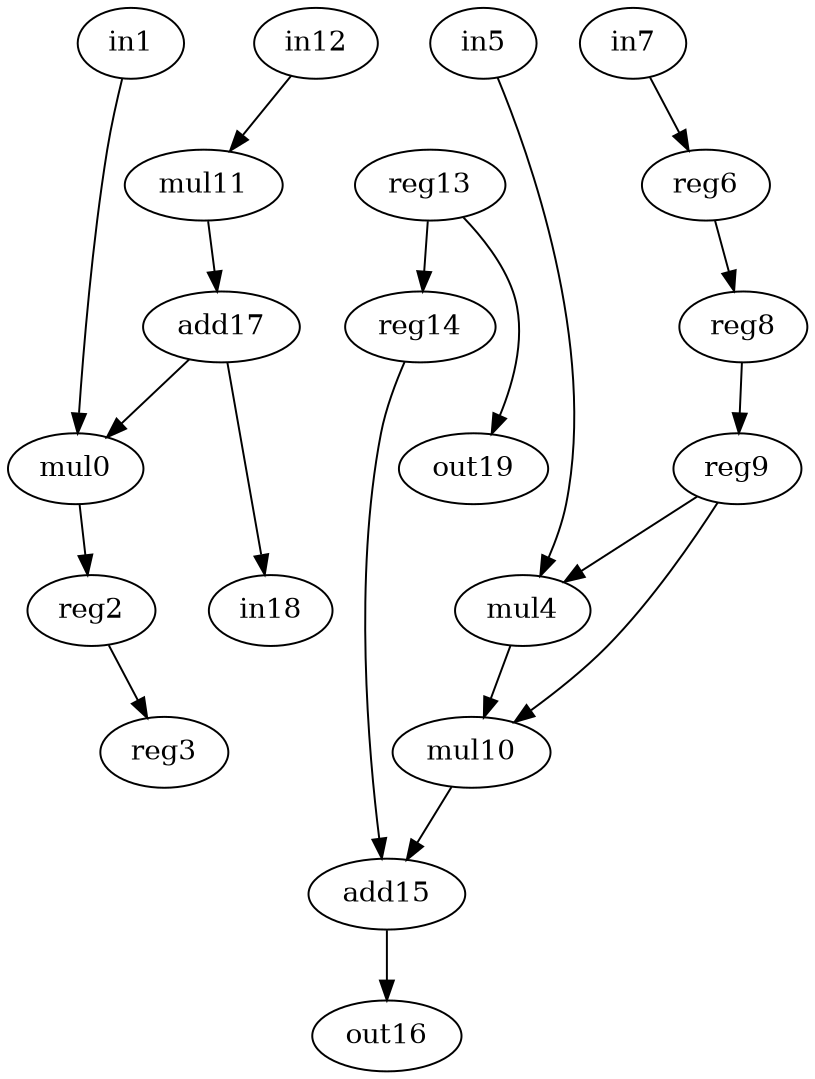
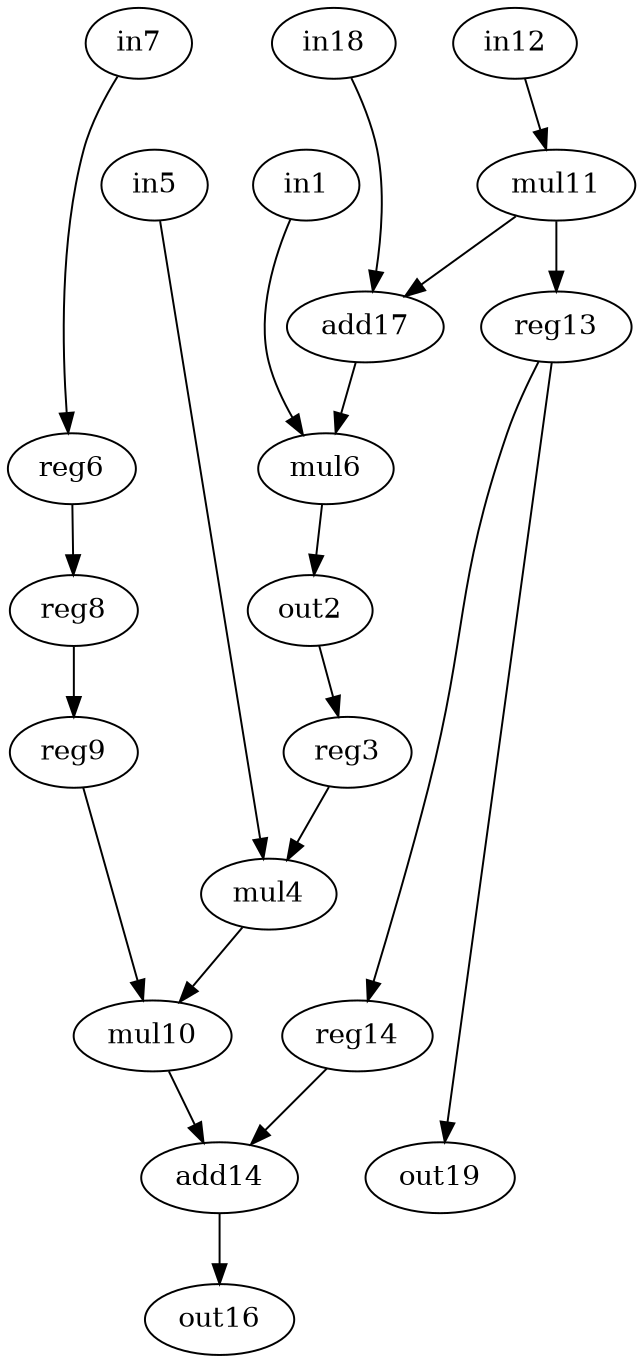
none -> (556, 246)
(244, 459) -> (380, 172)
(76, 469) -> (326, 469)
(639, 534) -> (313, 815)
(91, 611) -> (310, 611)
(387, 894) -> (220, 1178)
